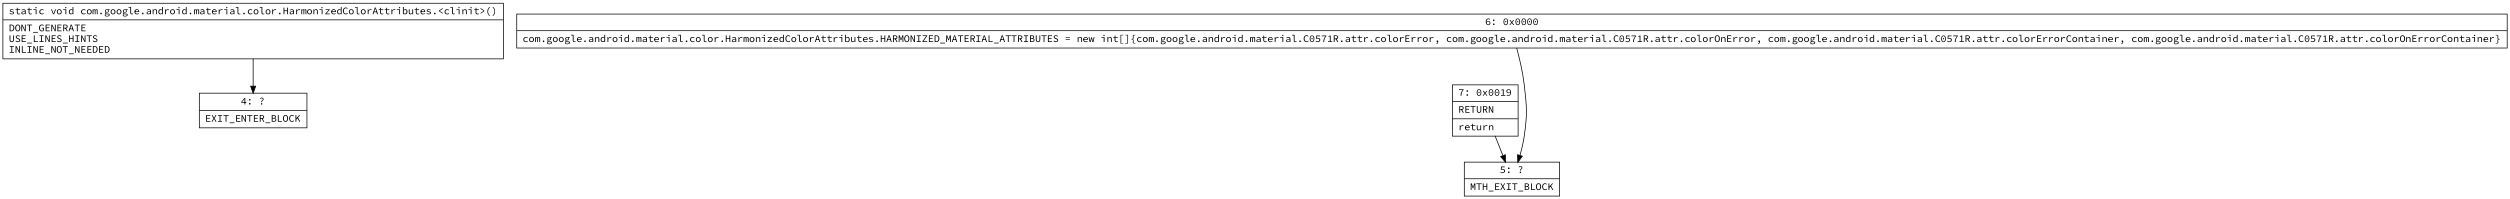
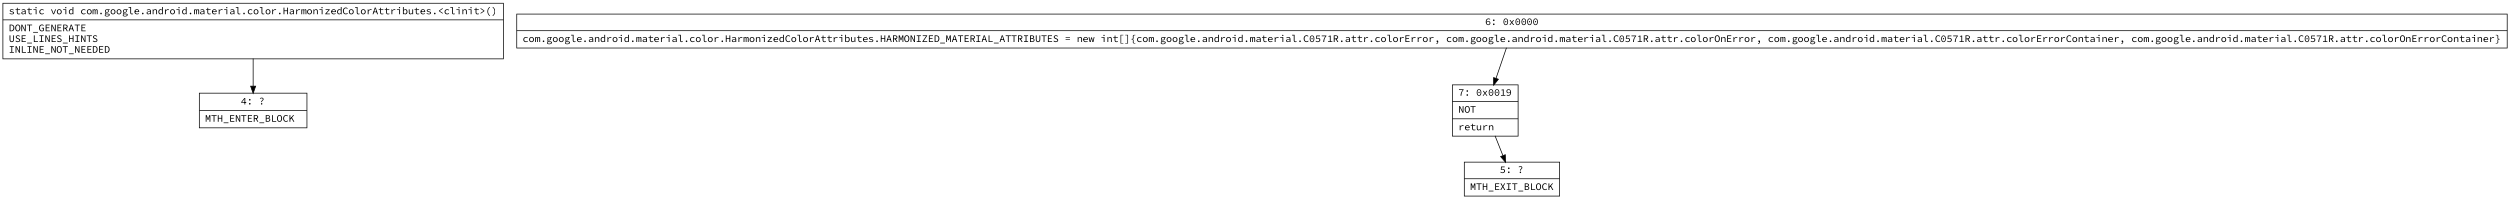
(1526, 102) -> (1501, 63)
(1476, 110) -> (1467, 110)
(253, 119) -> (250, 119)
